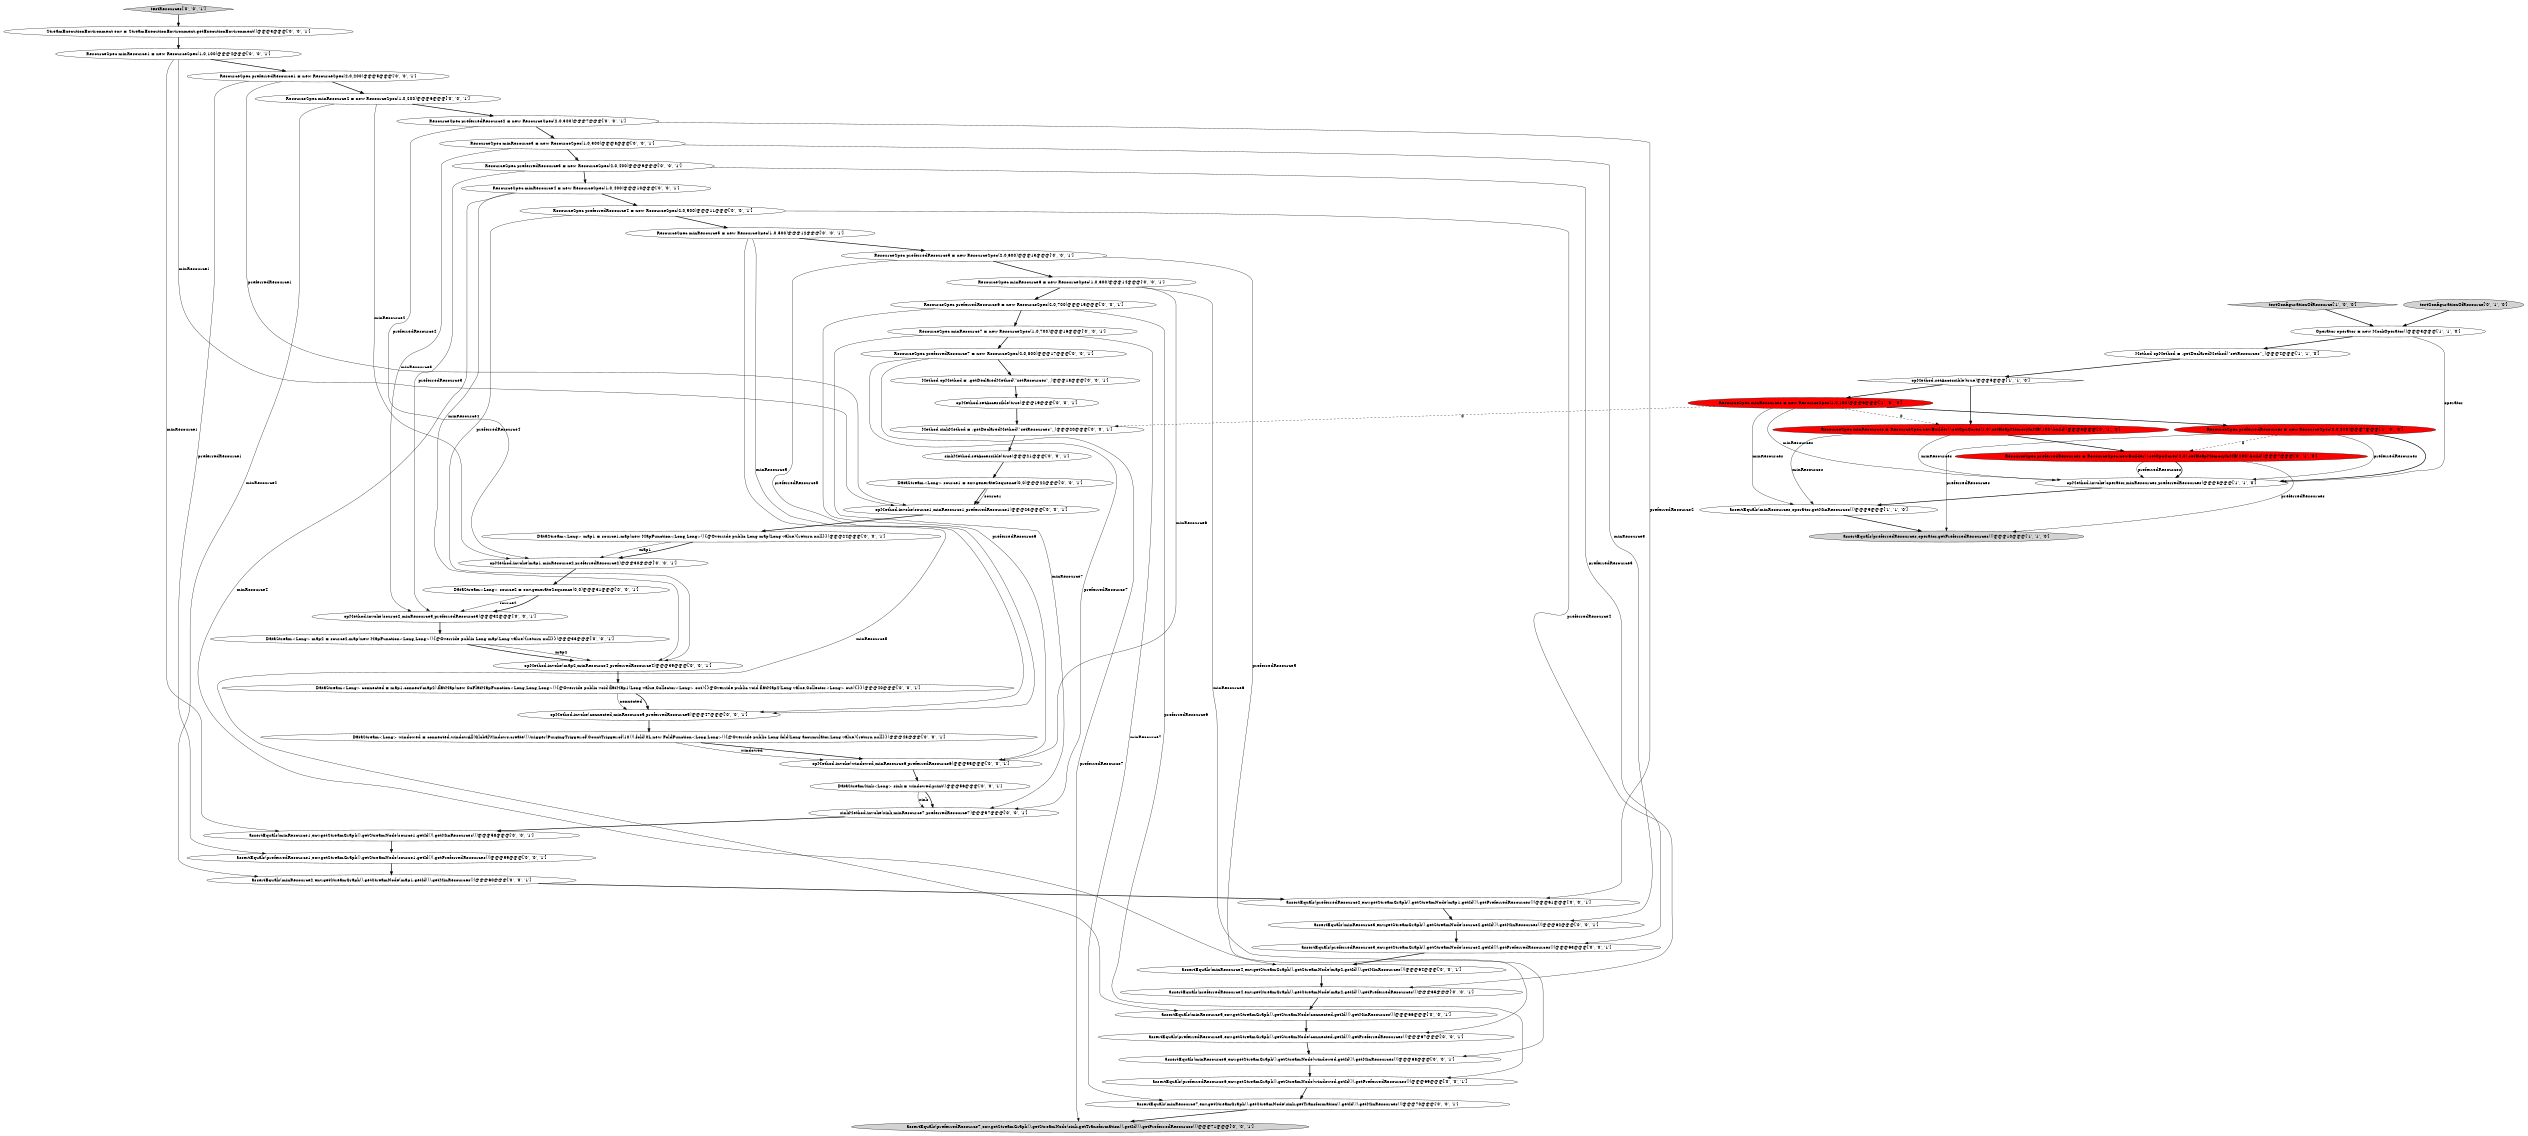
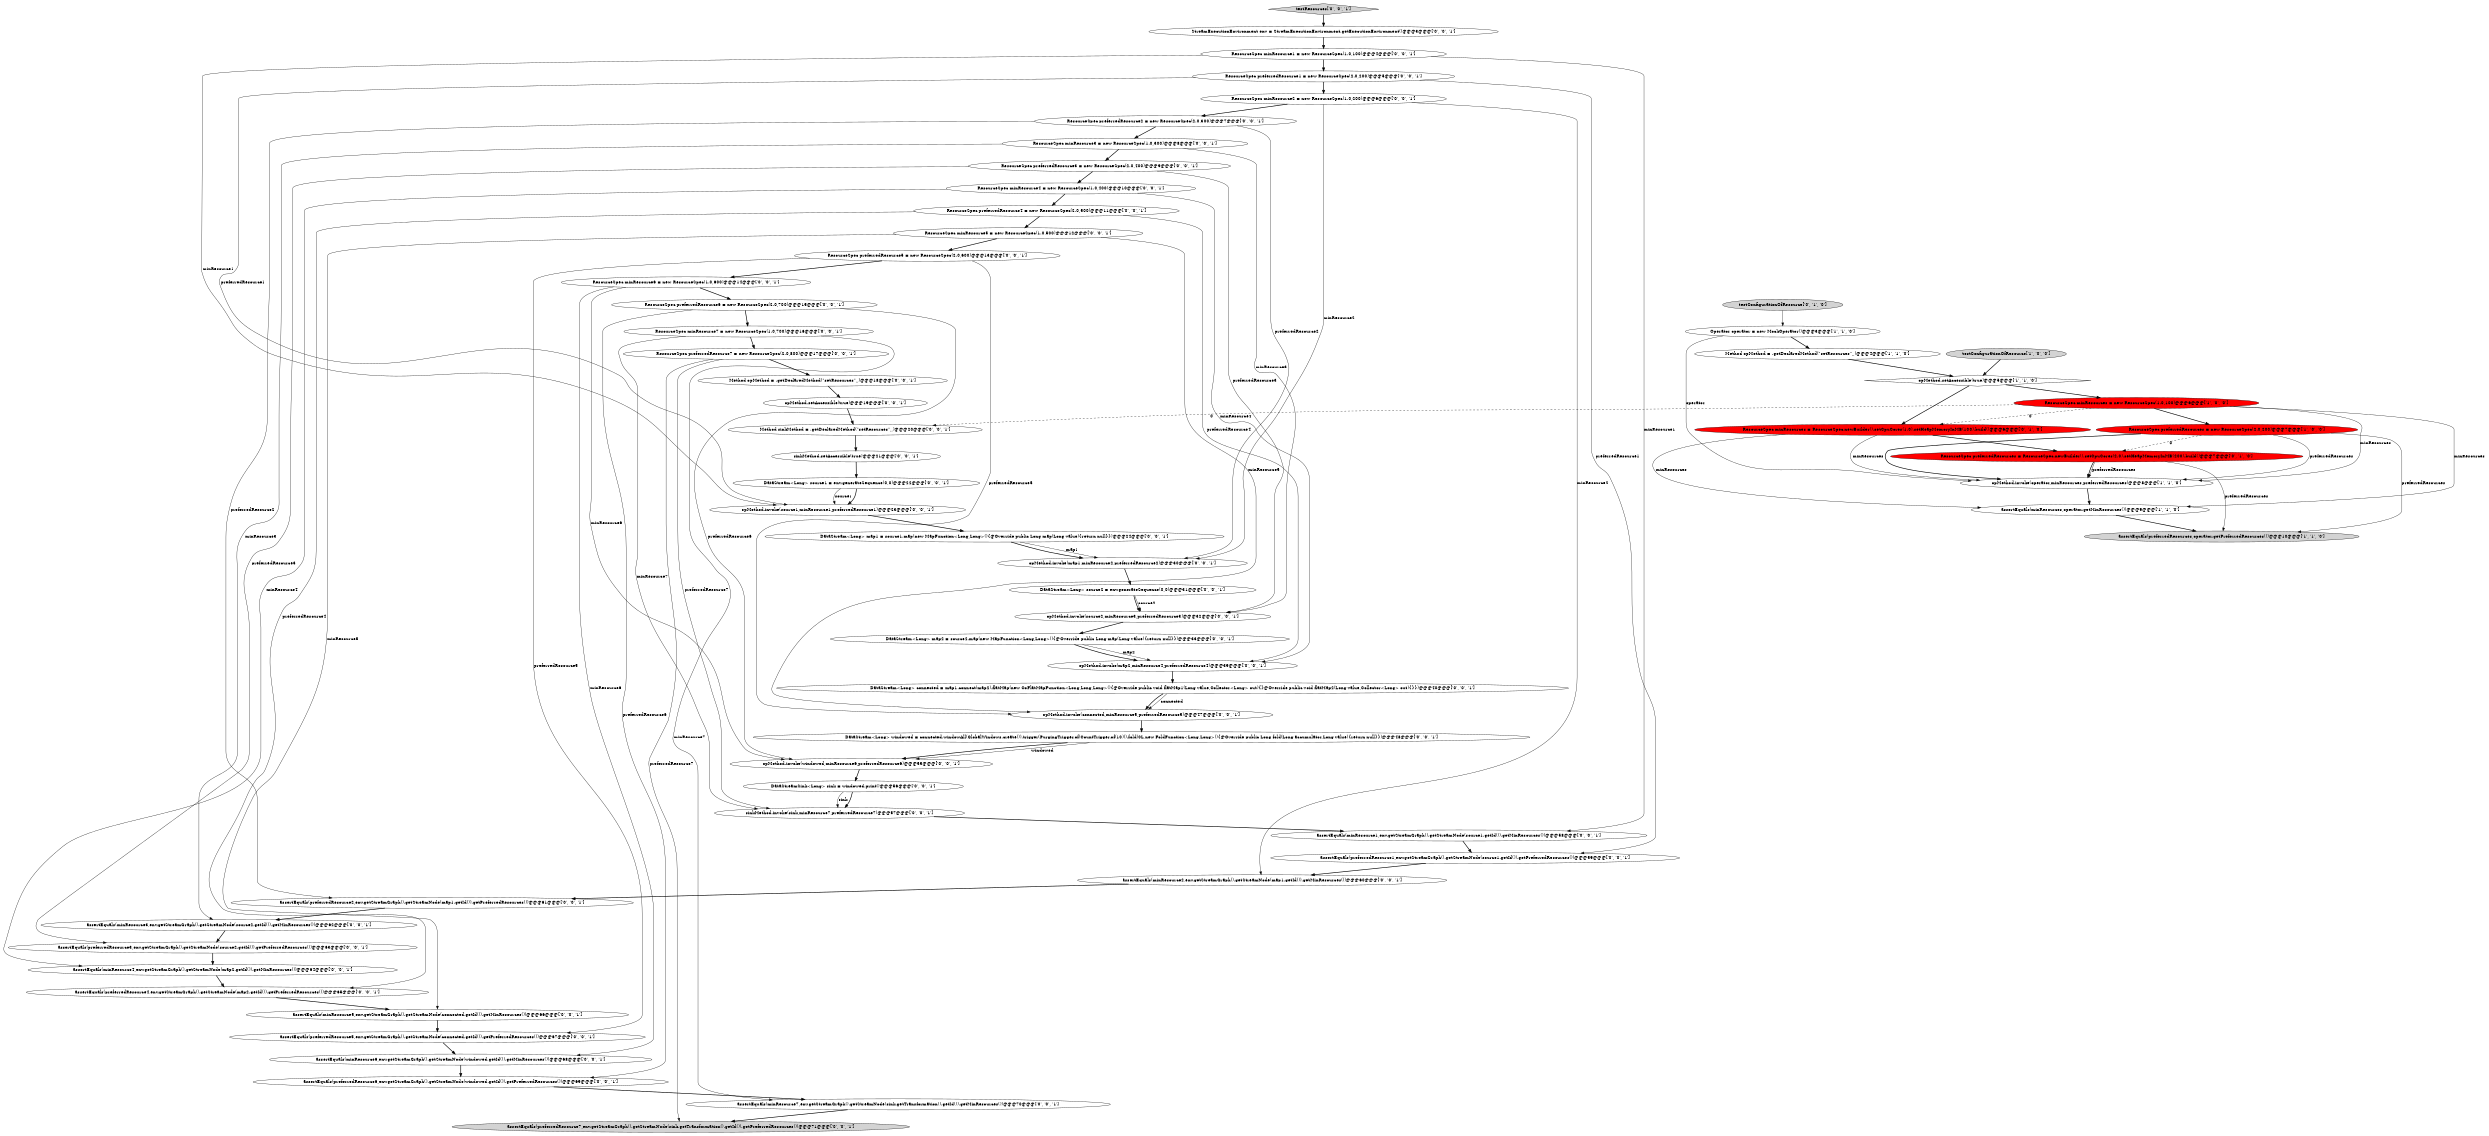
(2313, 305) -> (2006, 354)
(2348, 317) -> (1993, 366)
(2428, 318) -> (1783, 317)
